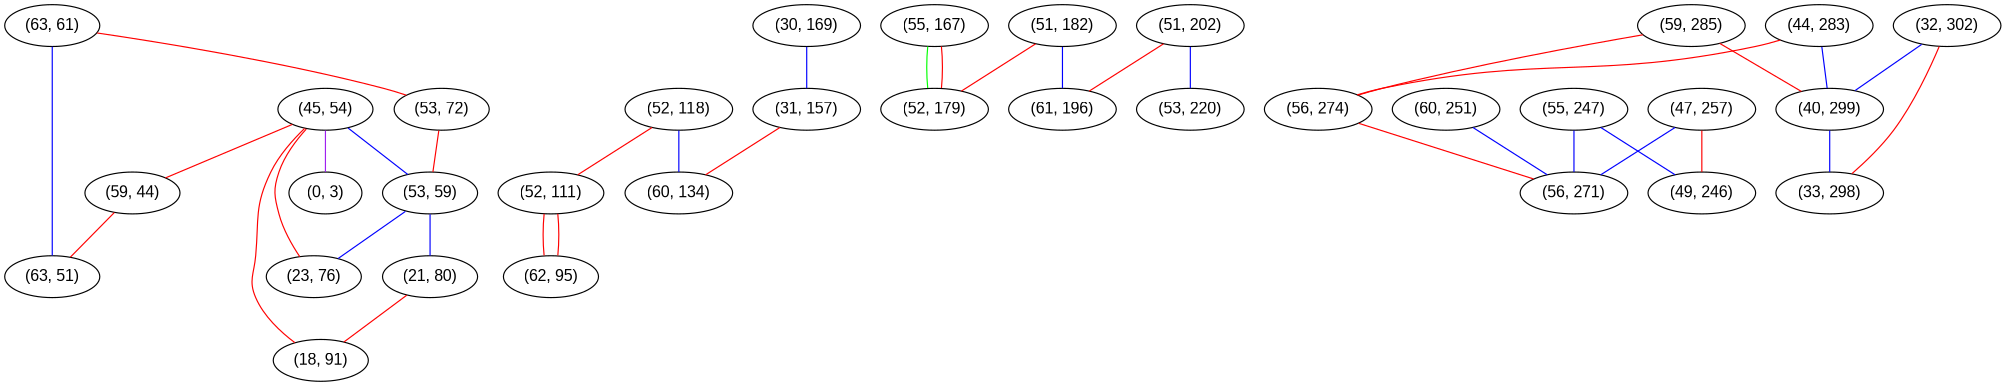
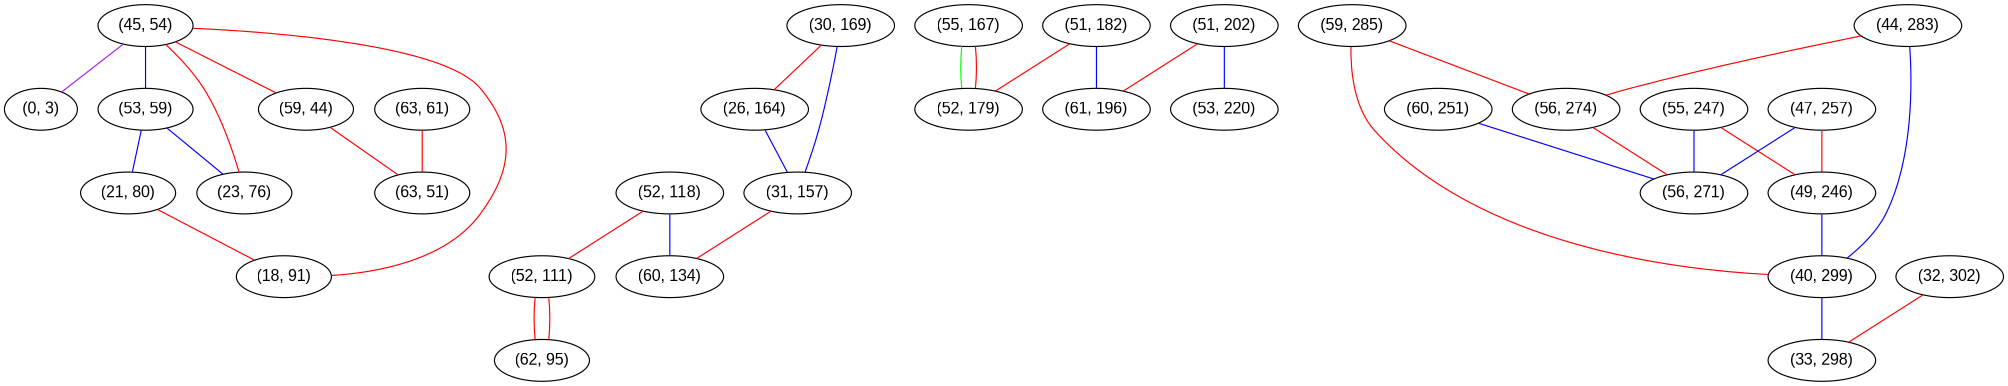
(1888, 67) -> (1822, 235)
(442, 109) -> none
none -> (755, 109)
(1630, 146) -> (1751, 146)
(52, 151) -> (422, 151)
